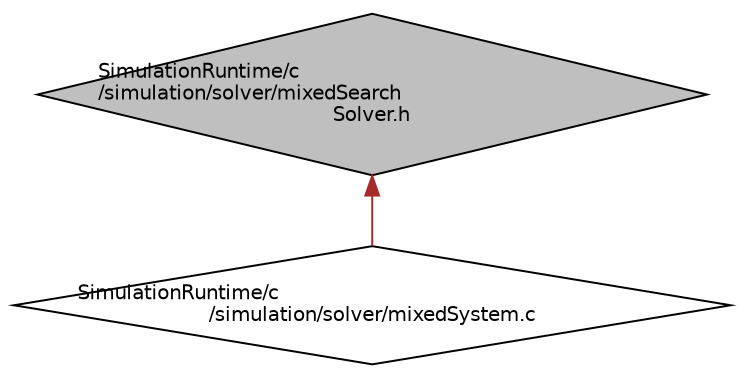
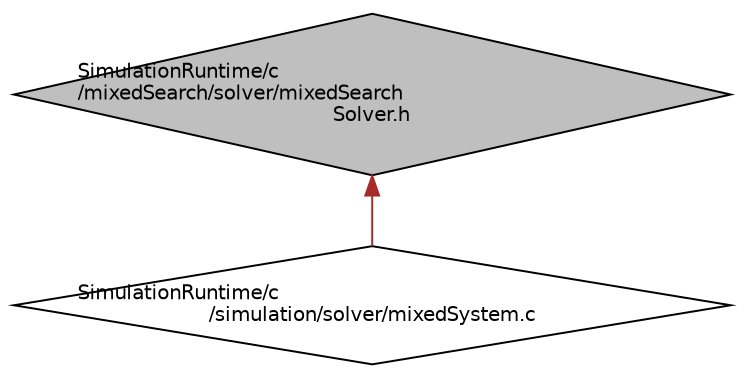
(372, 95) -> (372, 95)
